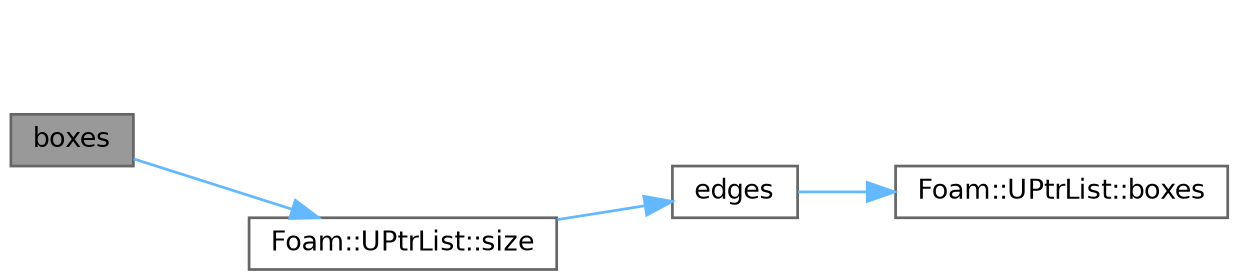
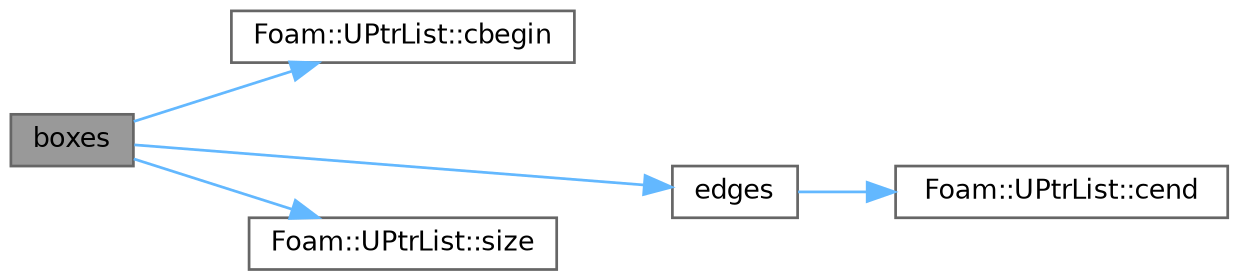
none -> (403, 37)
(1062, 192) -> (1062, 192)
(601, 213) -> (389, 165)
